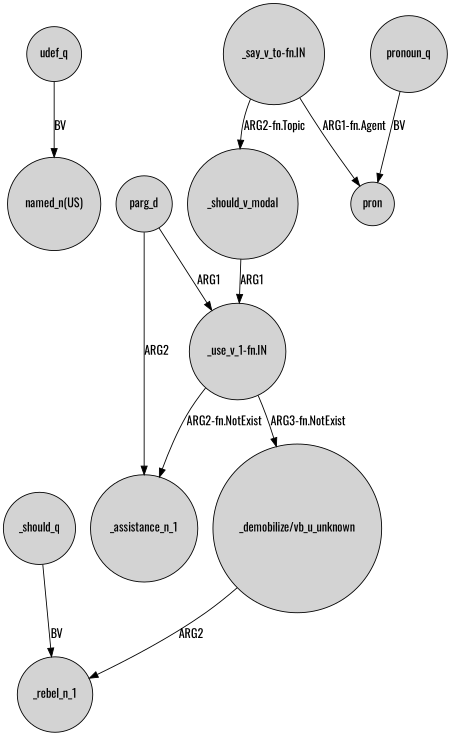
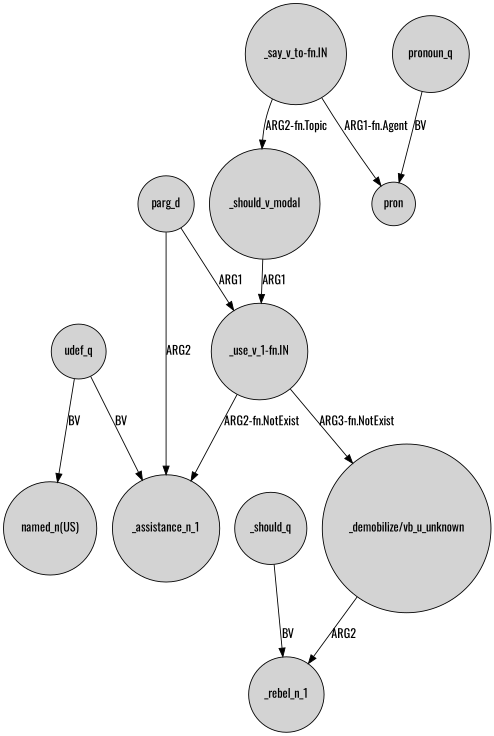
none -> (115, 424)
